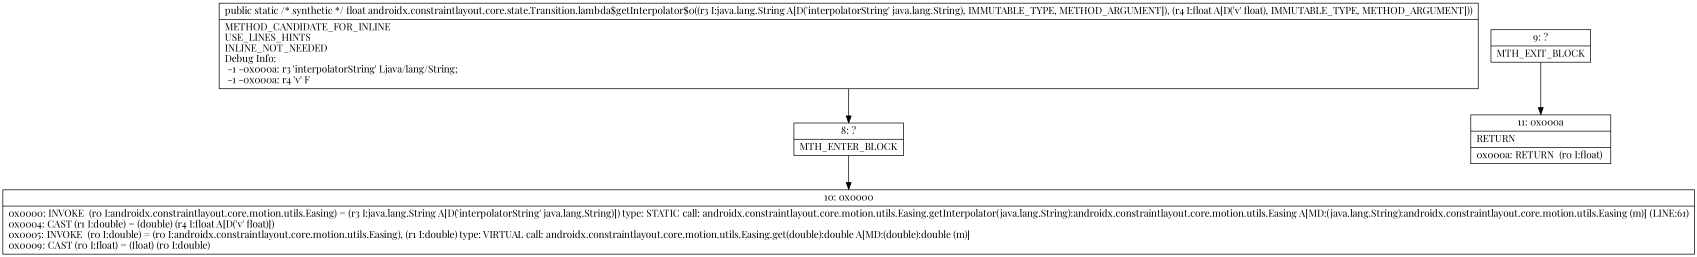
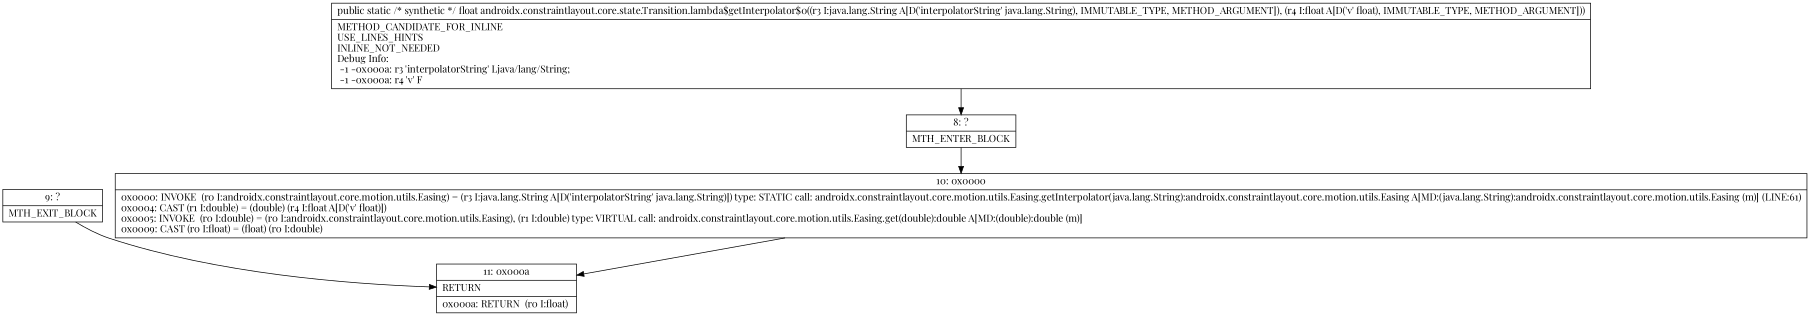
none -> (685, 256)
